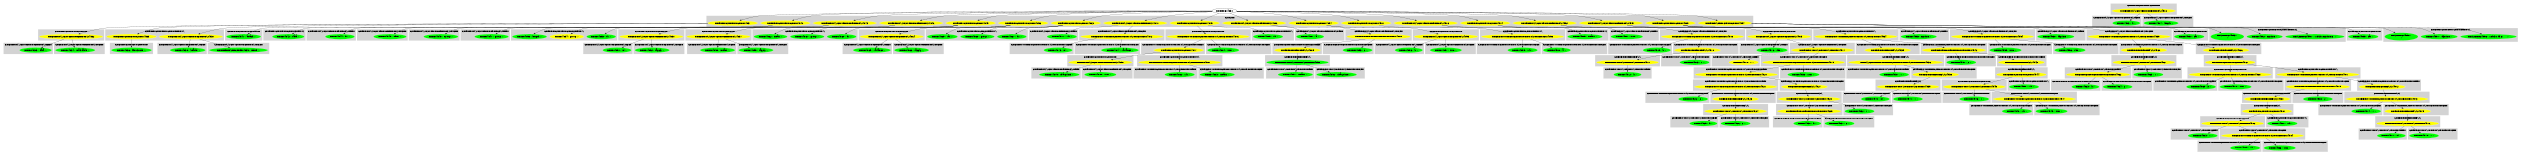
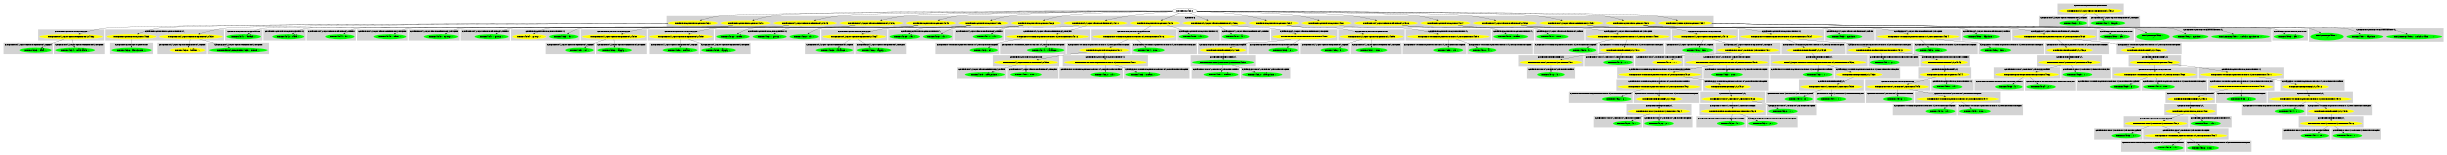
(1230, 18) -> (1190, 18)
(530, 37) -> none
(977, 37) -> none
(188, 50) -> (188, 50)
